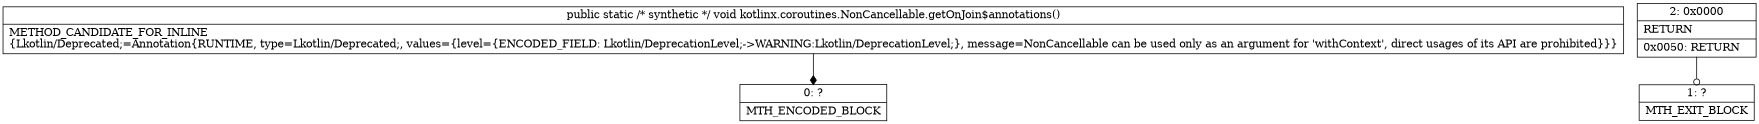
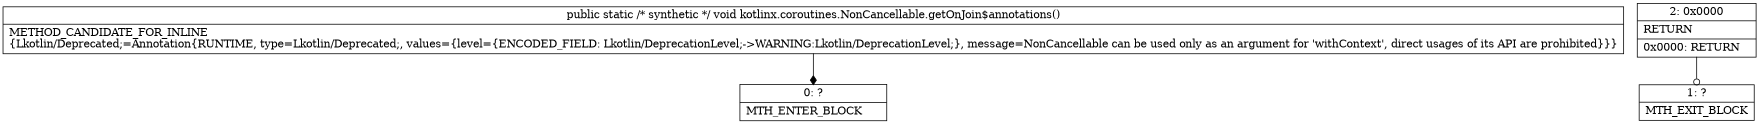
(1697, 48) -> (1697, 48)
(813, 111) -> (804, 111)
